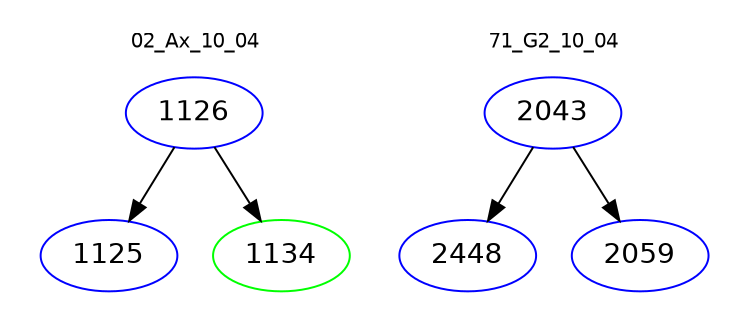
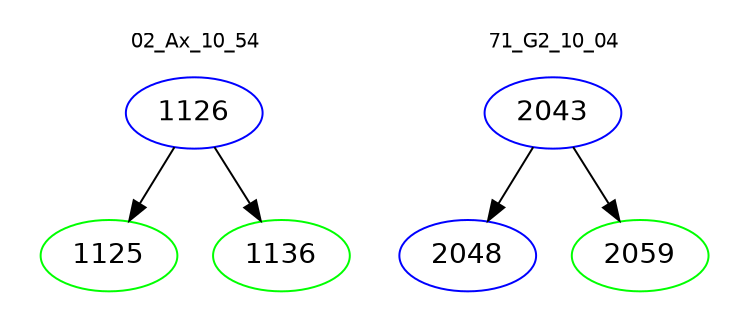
(195, 43) -> (195, 43)
(109, 256) -> (109, 256)
(281, 256) -> (281, 256)
(468, 256) -> (468, 256)
(640, 256) -> (640, 256)
